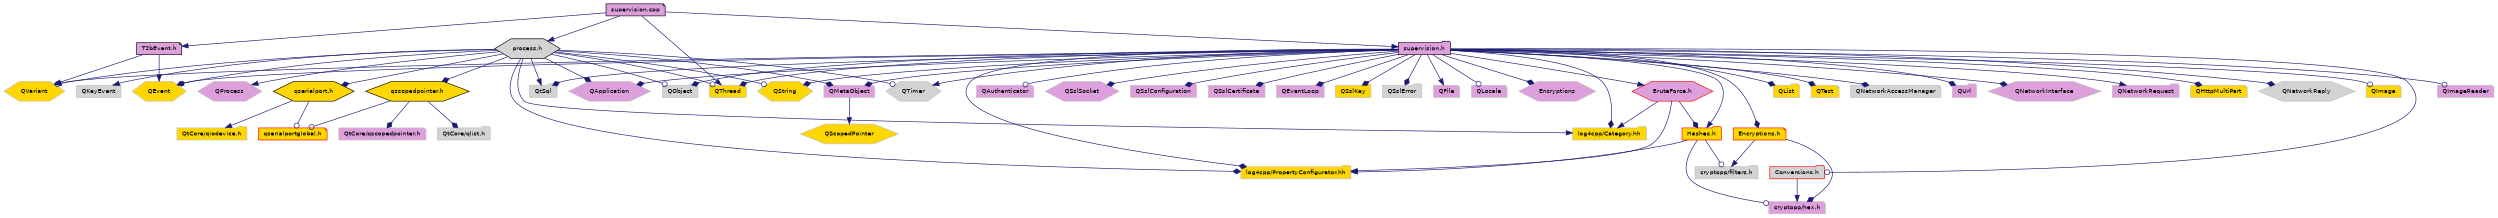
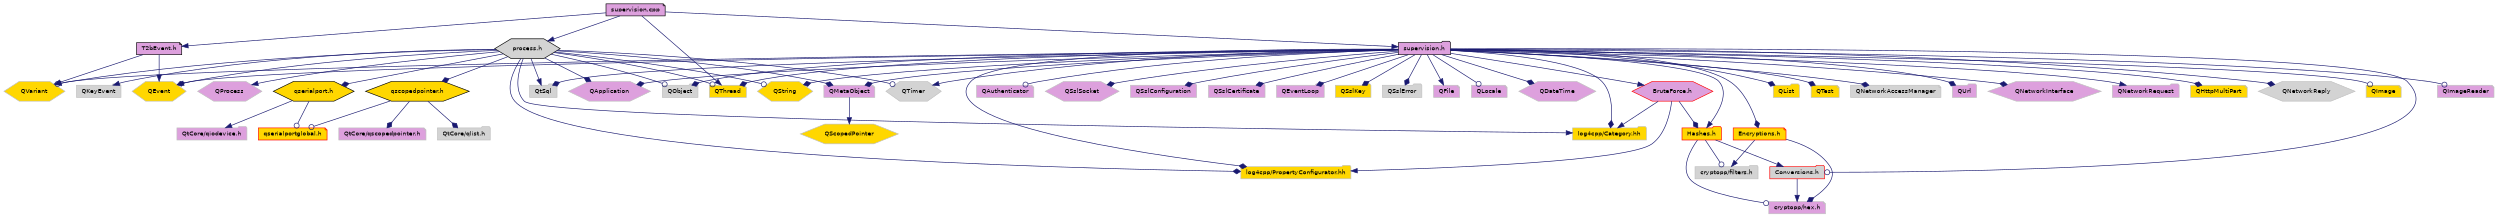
(1557, 91) -> (1557, 91)
(212, 134) -> (212, 134)
(1523, 164) -> (1749, 153)
